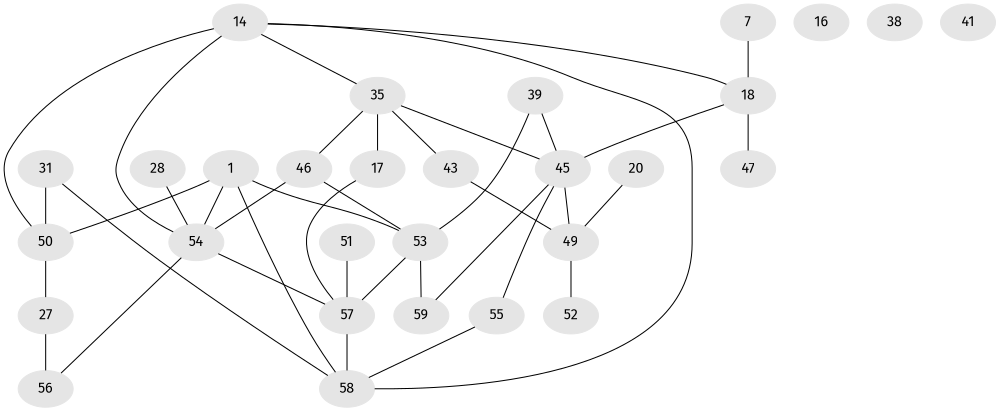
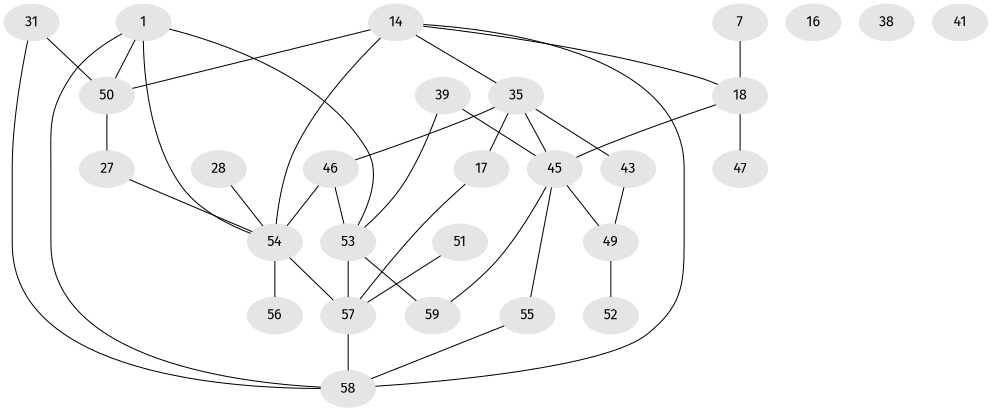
(636, 169) -> none
(46, 352) -> (191, 206)
